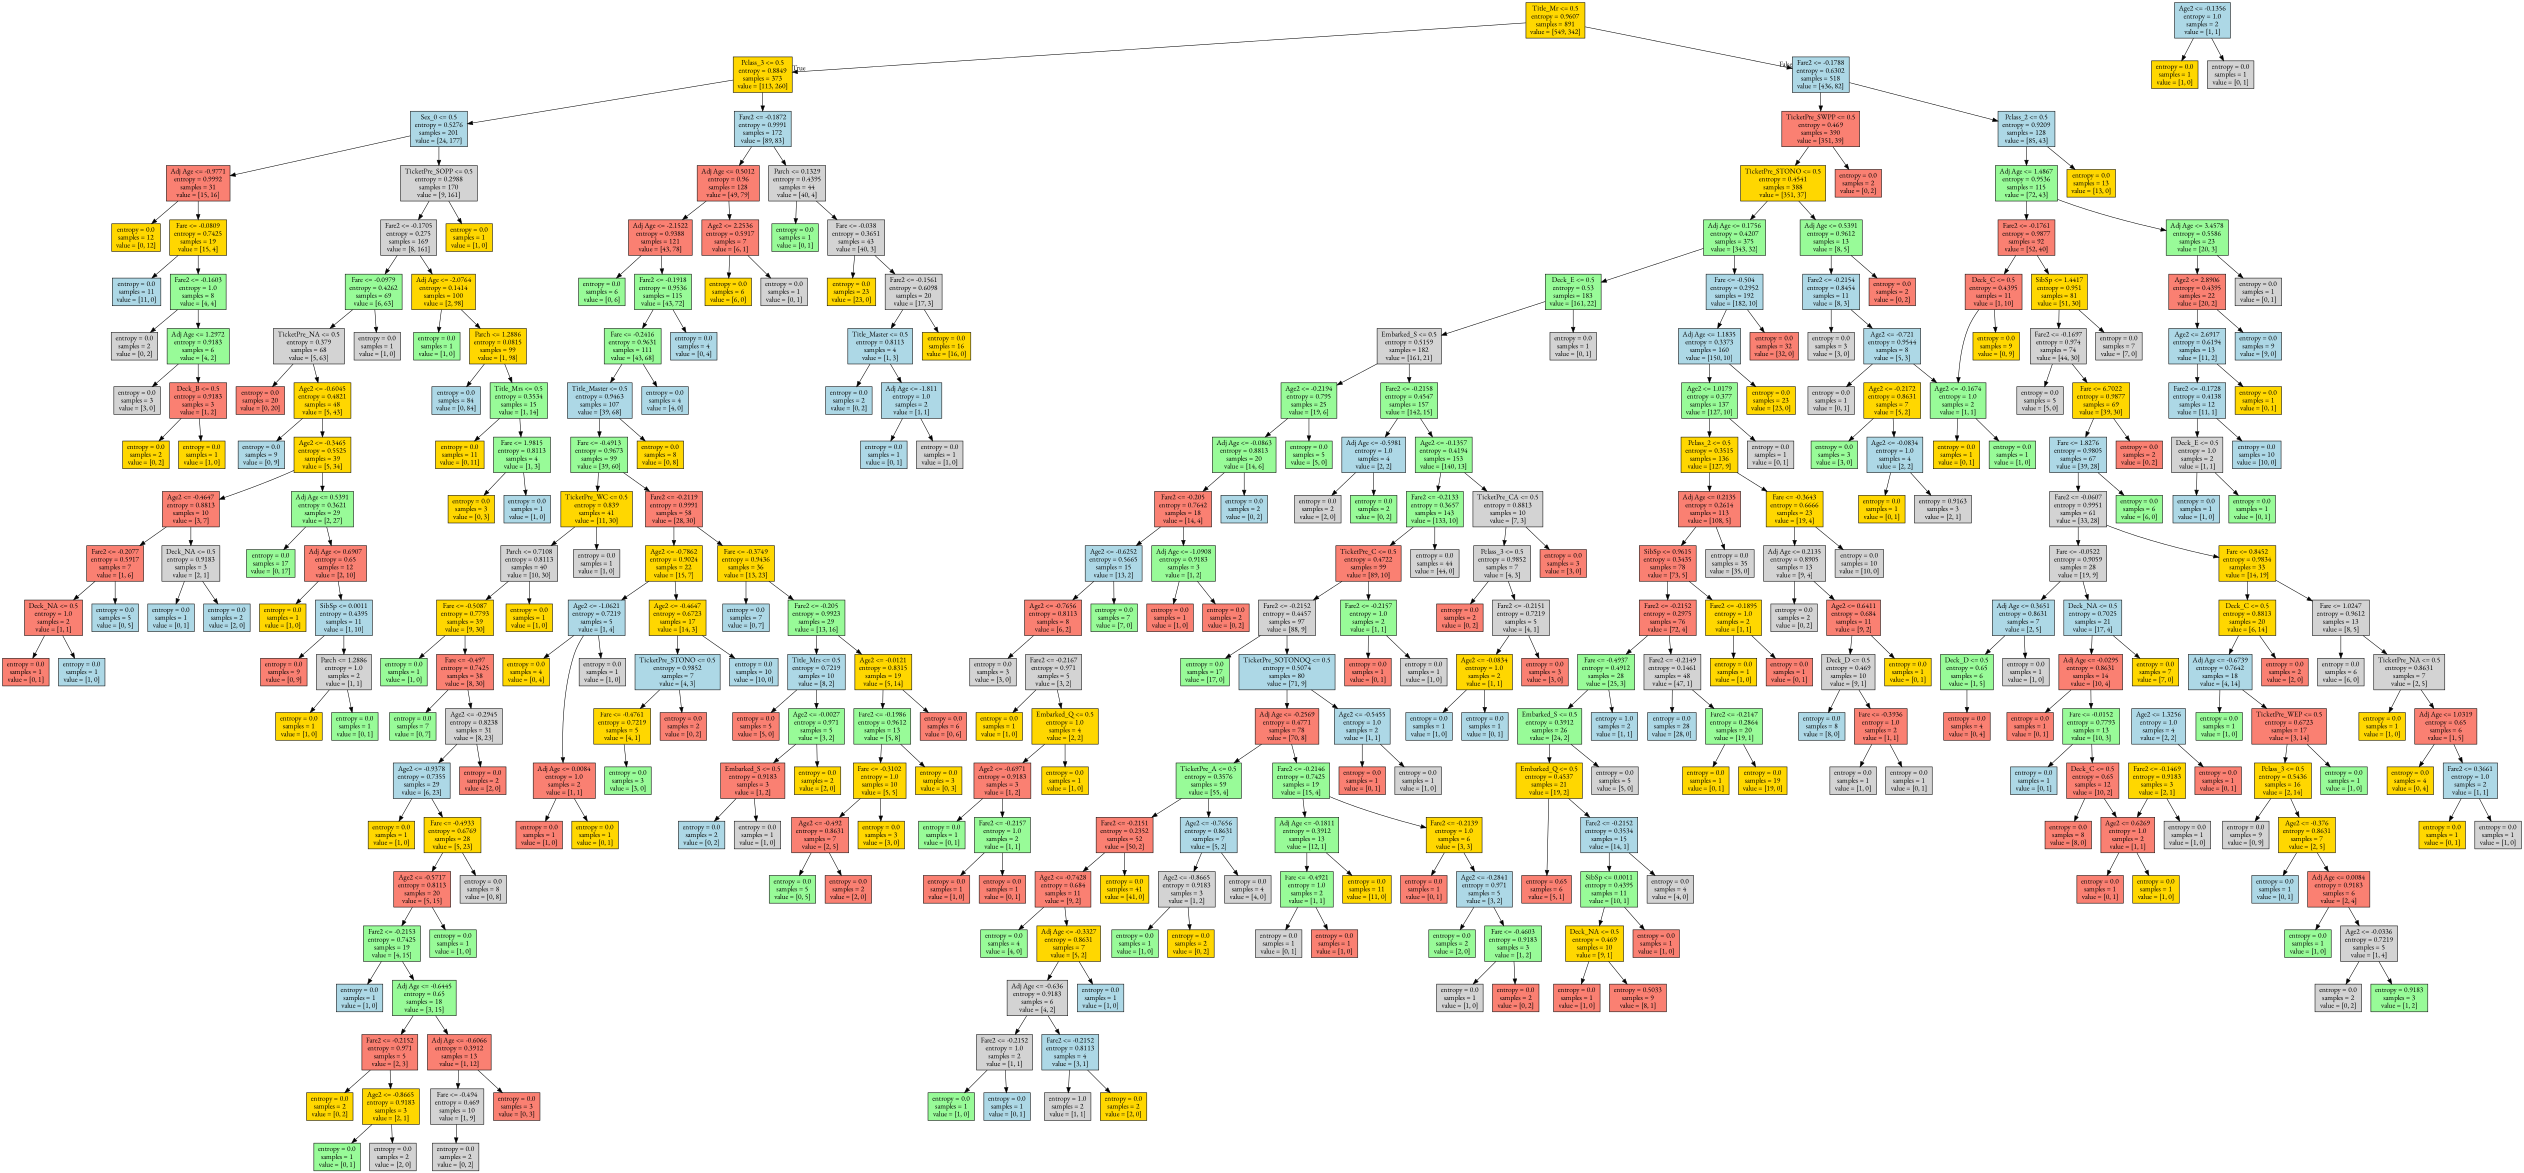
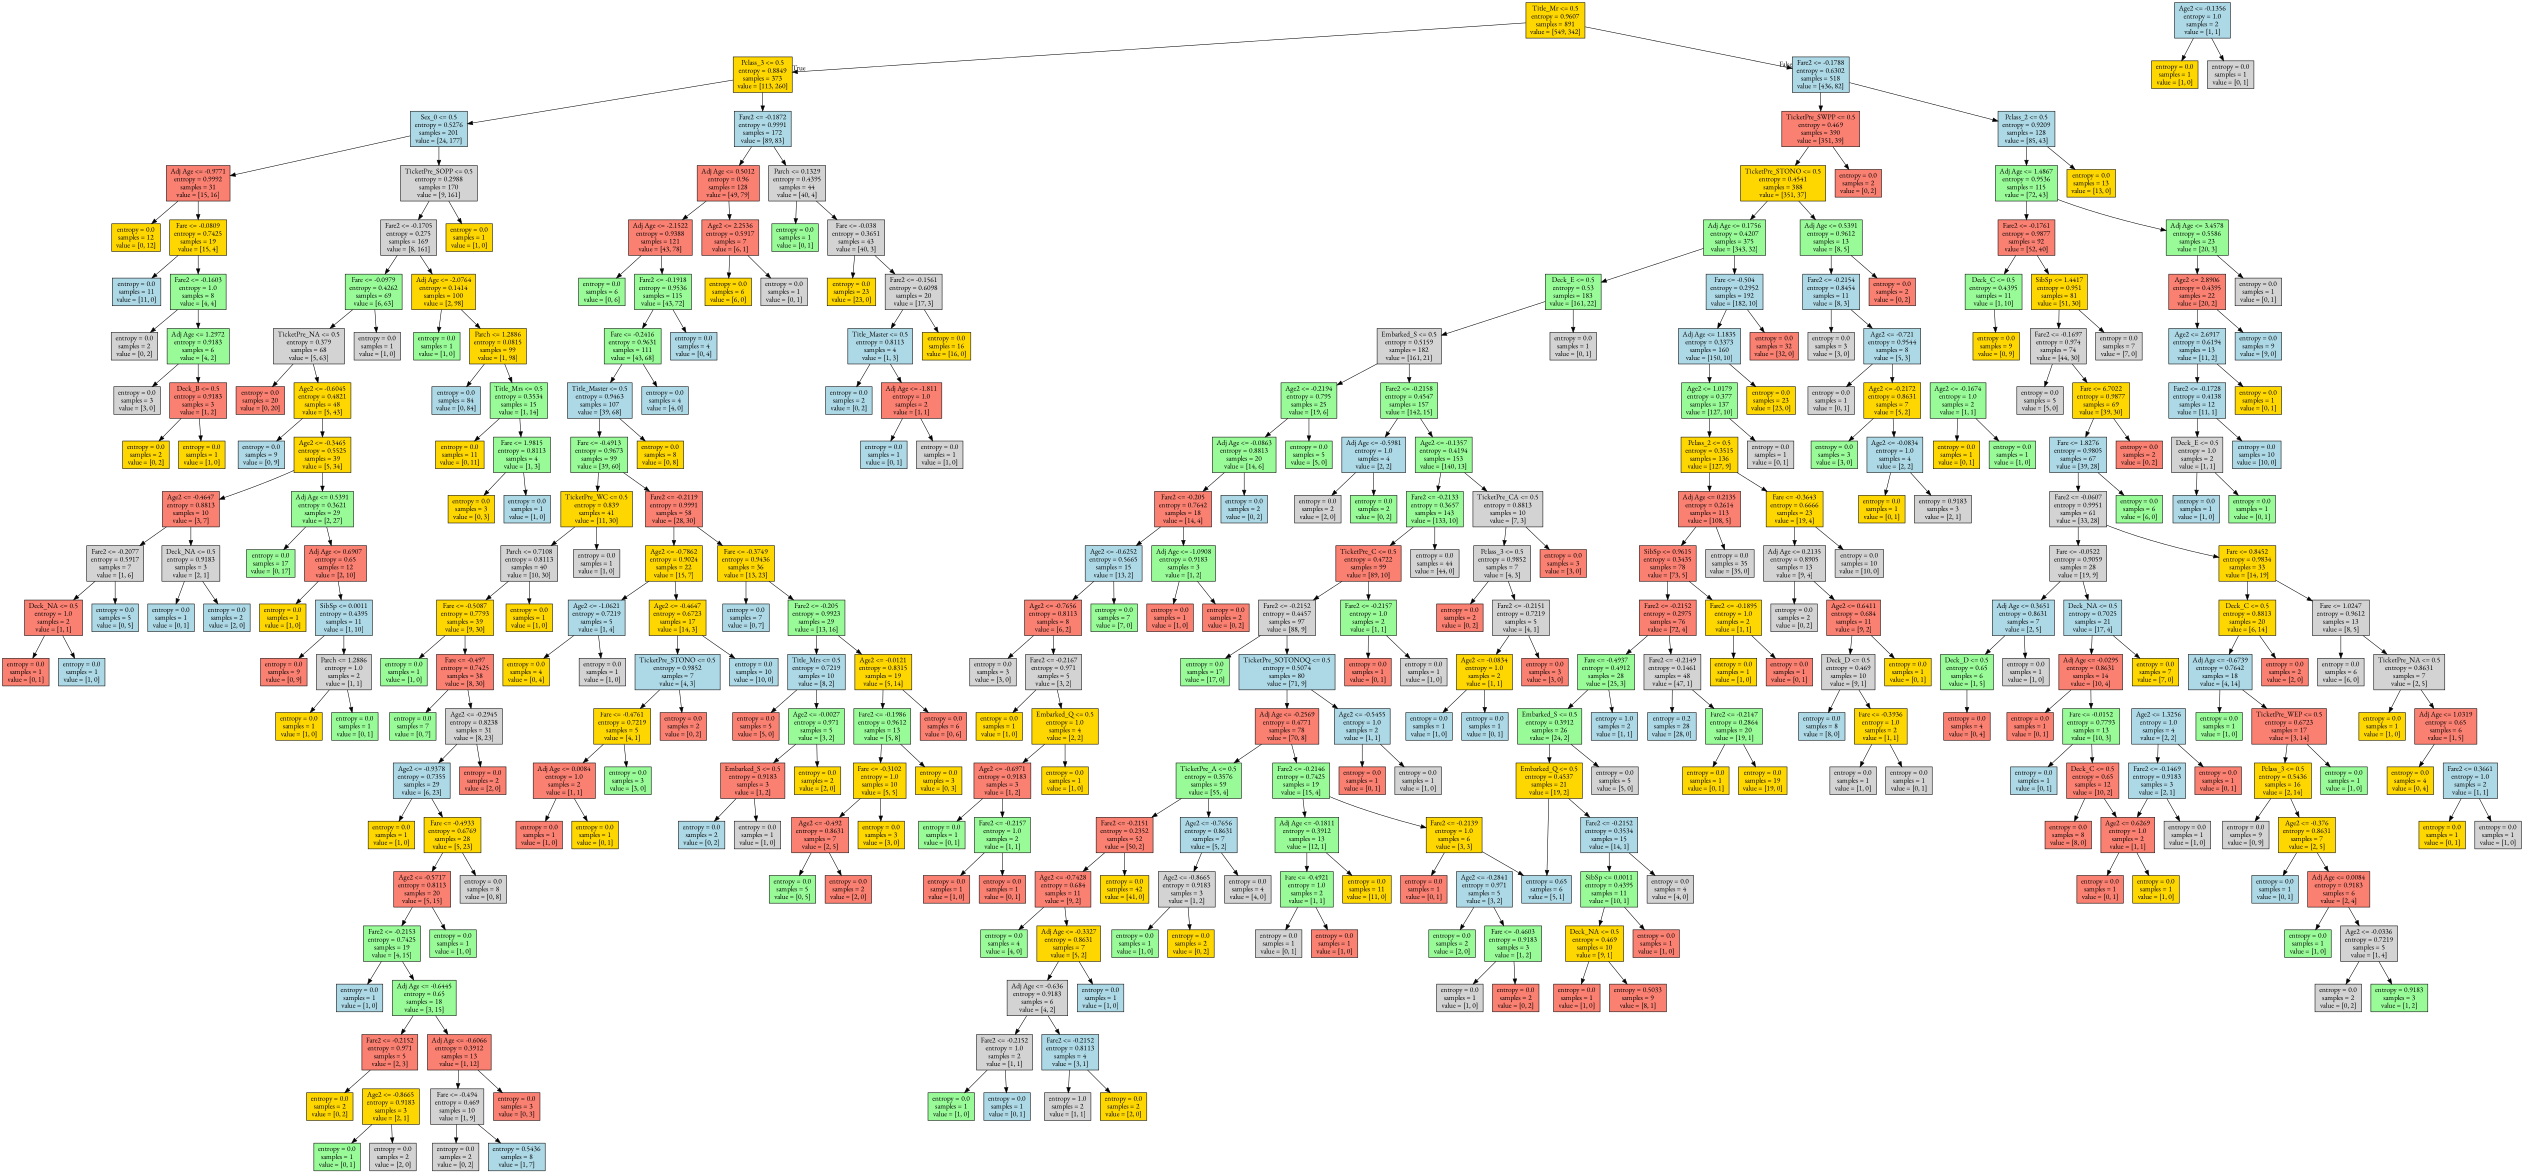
(1994, 292) -> (1994, 292)
(1964, 342) -> none
(1923, 372) -> (1892, 371)
(912, 401) -> (912, 401)
(1943, 509) -> (1943, 509)
(115, 563) -> (115, 563)
none -> (1053, 642)
(565, 695) -> (595, 752)
(1672, 726) -> (1672, 726)
(1881, 726) -> (1881, 726)
none -> (2158, 751)
(2457, 751) -> none
(2157, 781) -> (2157, 781)
(1468, 860) -> (1501, 862)
(1125, 889) -> (1125, 889)
(1547, 889) -> (1547, 889)
(390, 1077) -> none
none -> (517, 1157)
